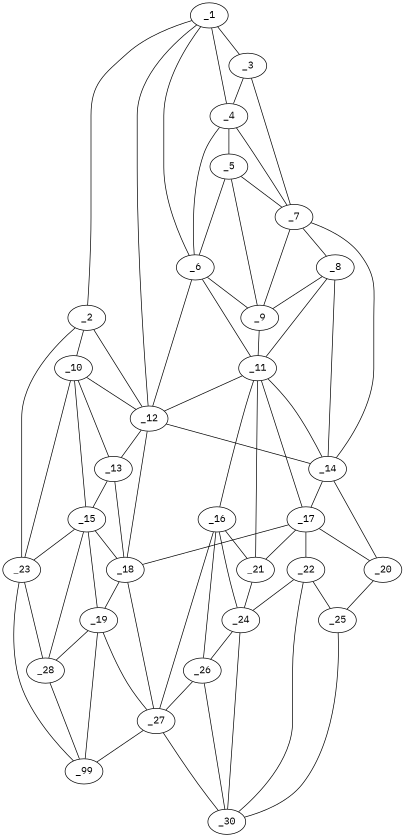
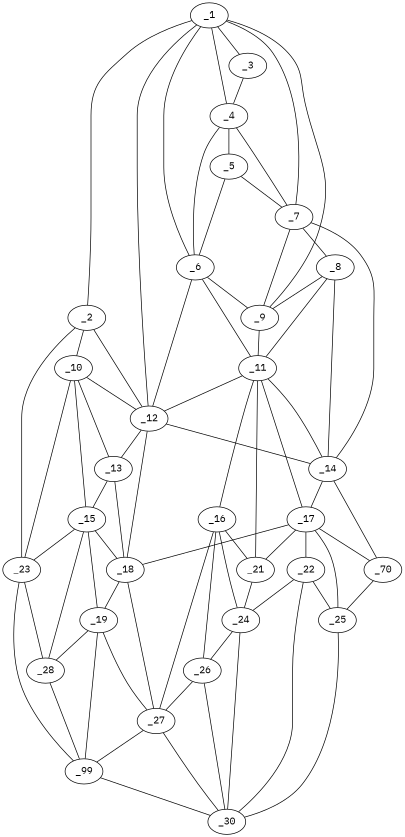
(271, 141) -> (292, 98)
(244, 242) -> (319, 150)
none -> (334, 567)
(383, 570) -> (383, 570)
none -> (155, 797)
